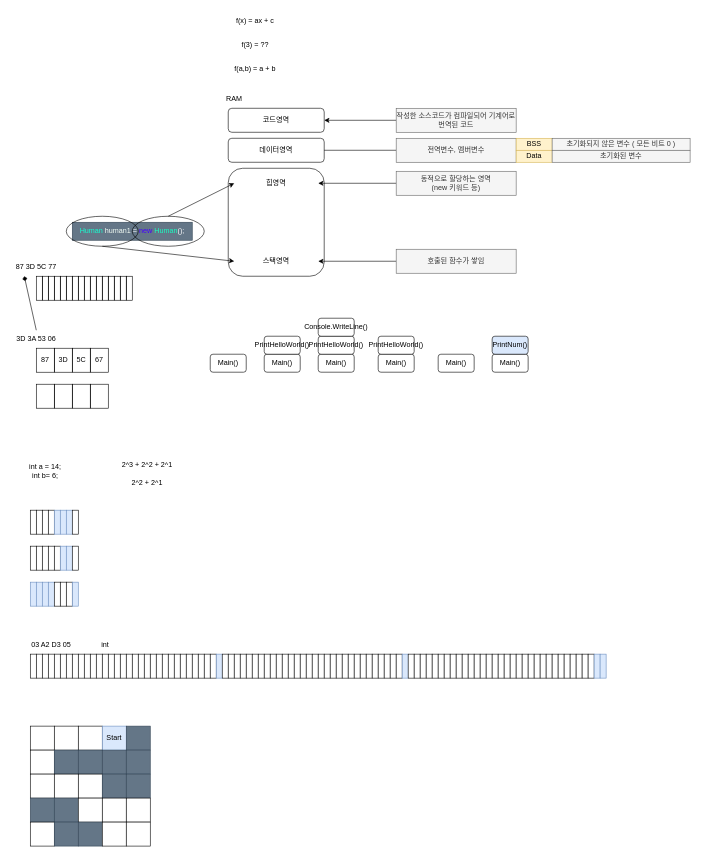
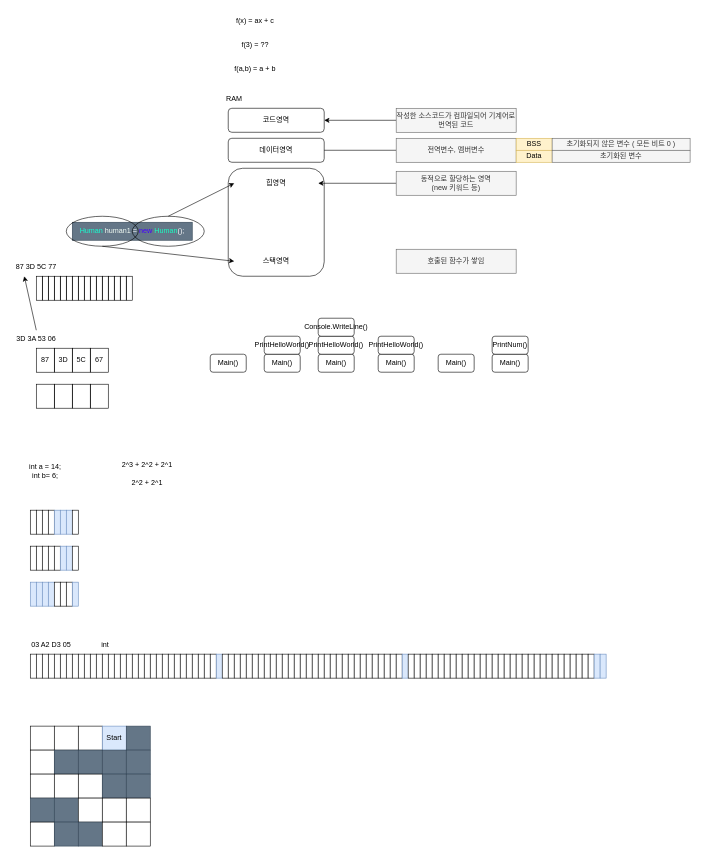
(323, 261) -> none
(26, 282) -> (25, 281)
(510, 345) -> (510, 345)
